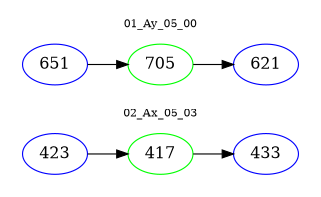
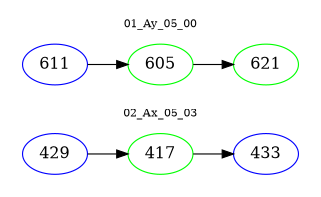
(55, 65) -> (55, 65)
(160, 65) -> (160, 65)
(266, 65) -> (266, 65)
(55, 154) -> (55, 154)
